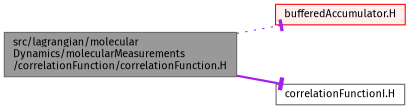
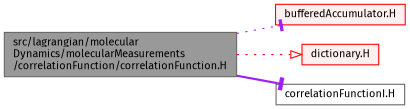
none -> (340, 55)
